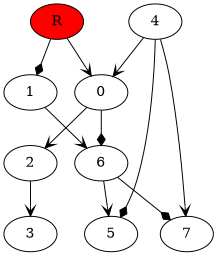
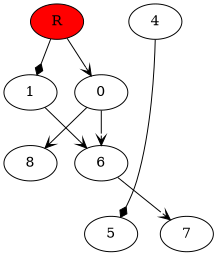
(131, 53) -> none
(101, 122) -> (101, 122)
(176, 122) -> none
(30, 163) -> (30, 163)
(105, 194) -> none
(139, 195) -> (139, 195)
(30, 234) -> none
